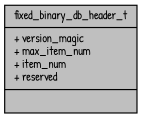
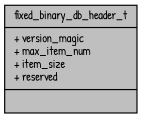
(40, 64) -> (40, 64)
